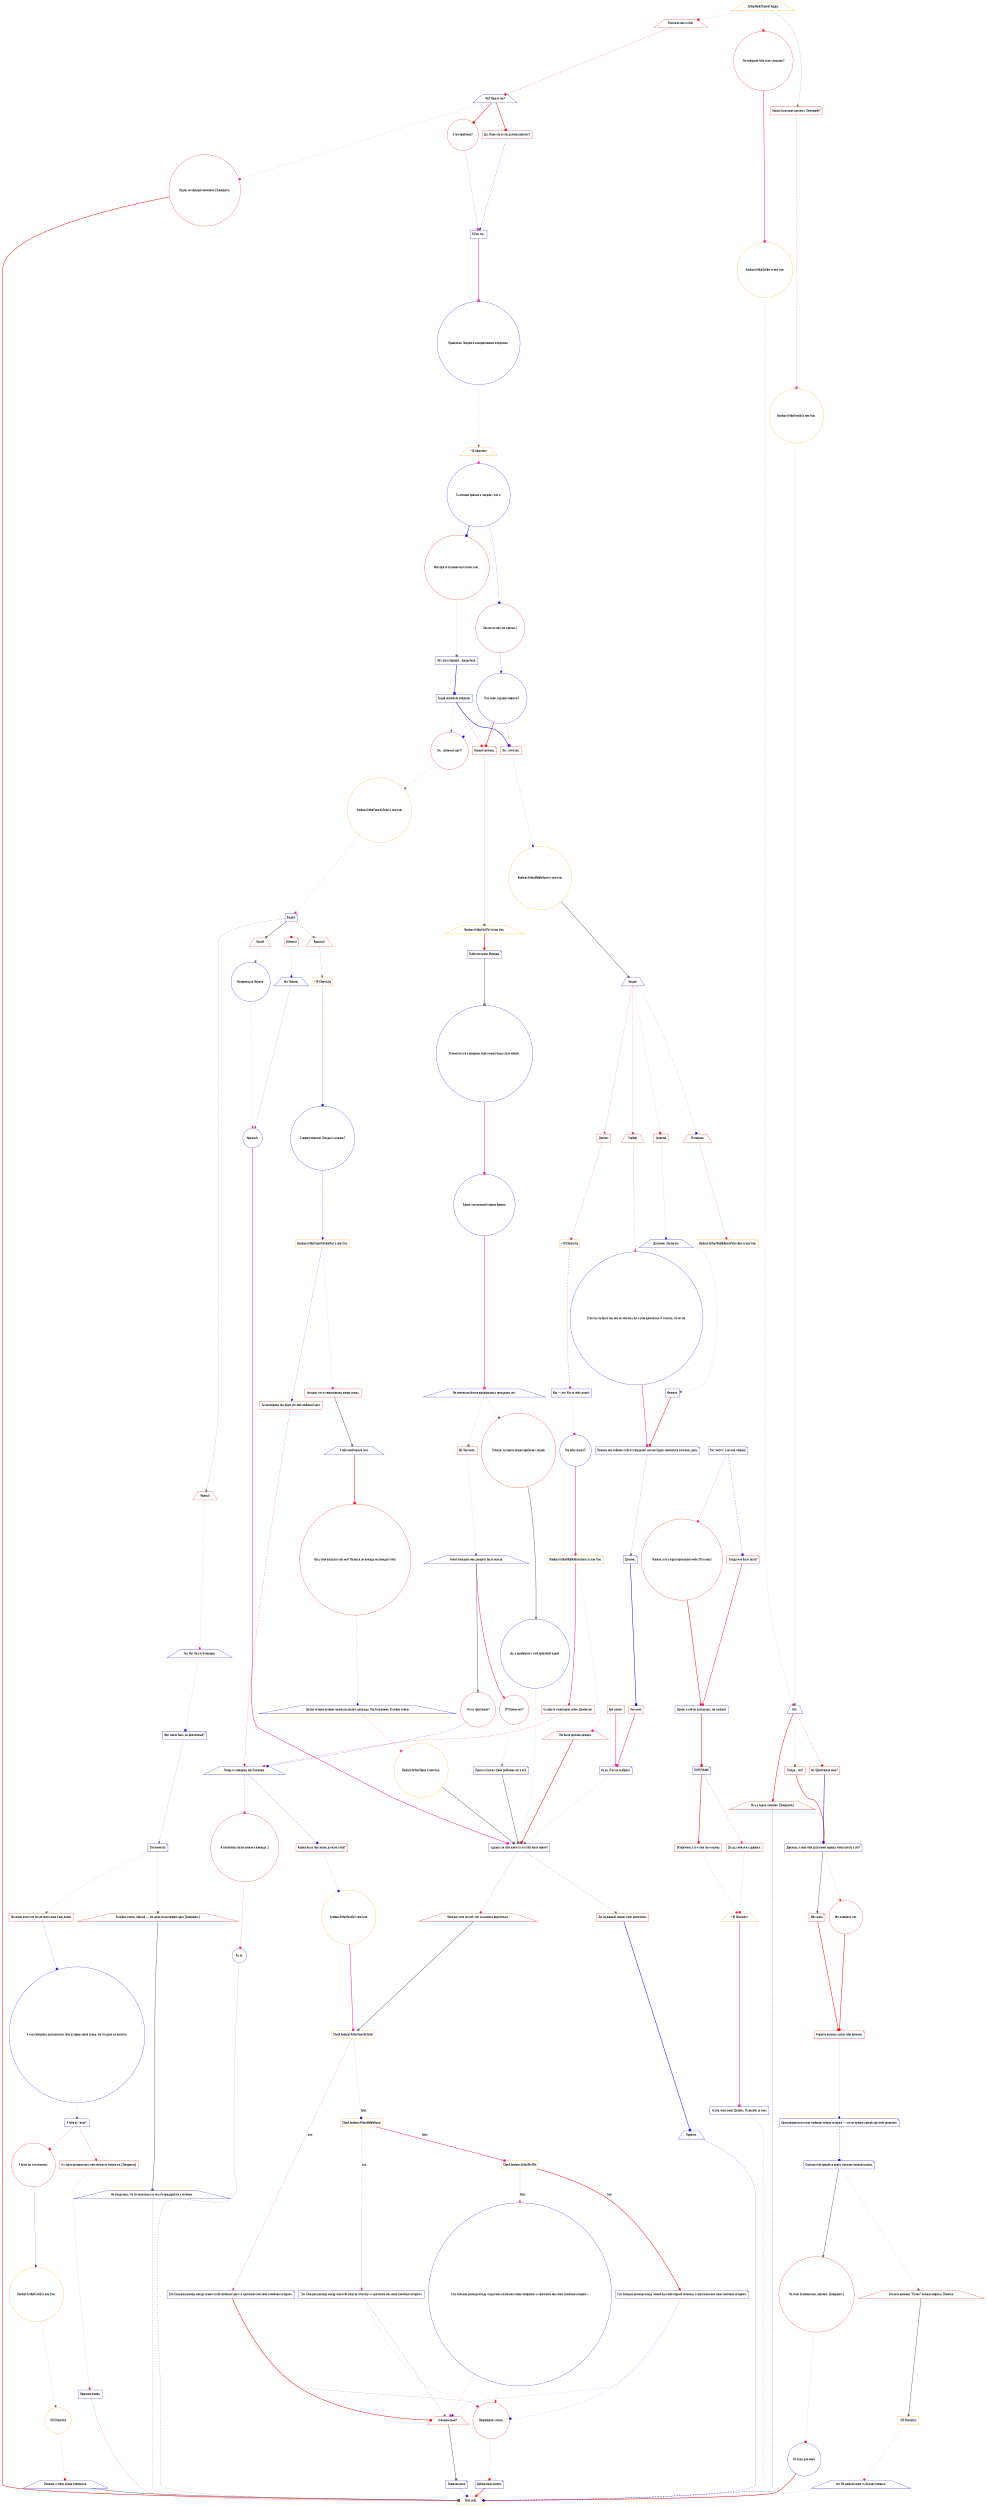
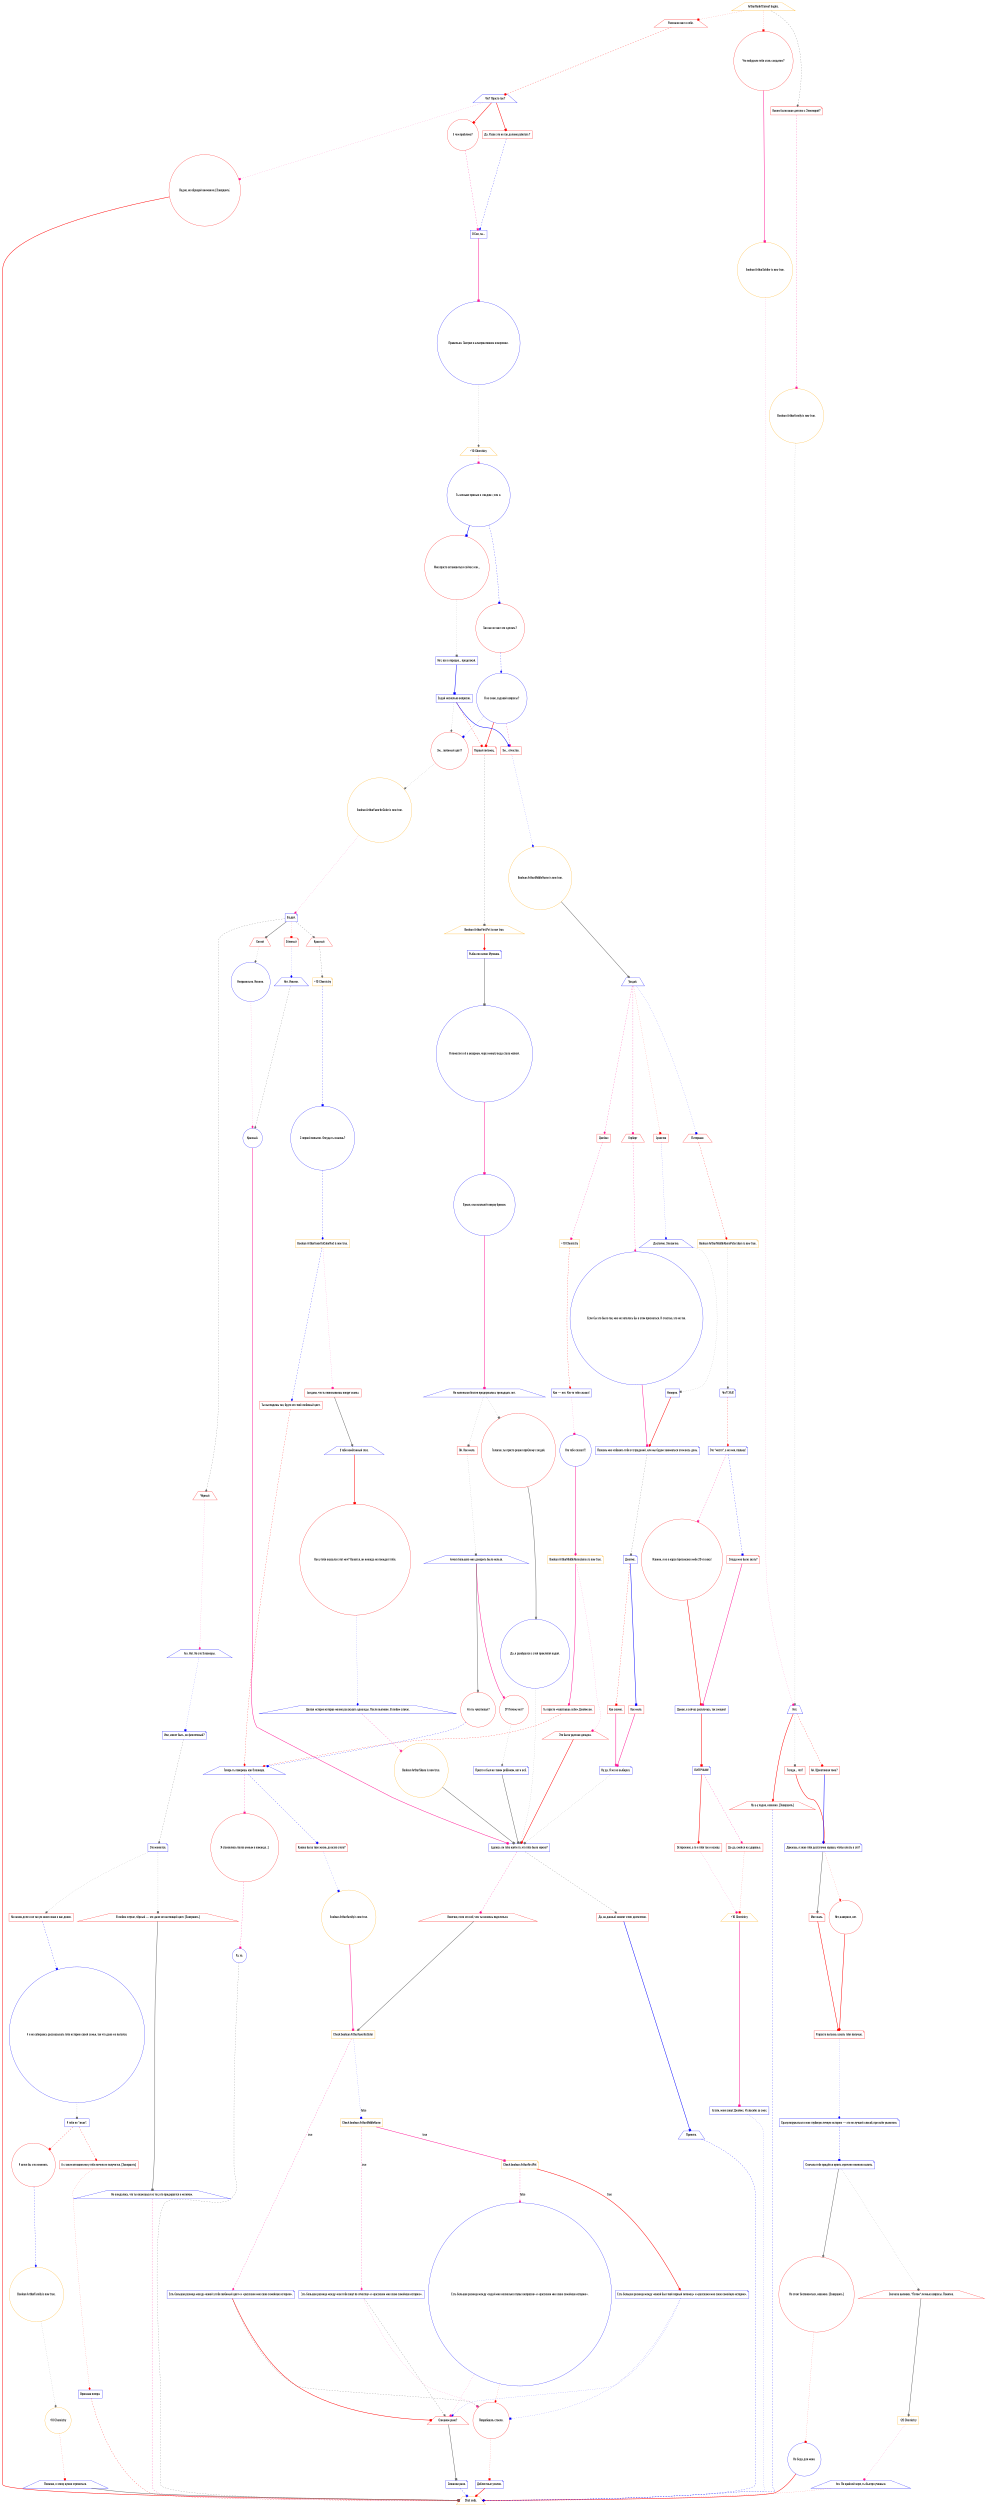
none -> (728, 1393)
none -> (623, 1633)
(425, 2135) -> (425, 2135)
